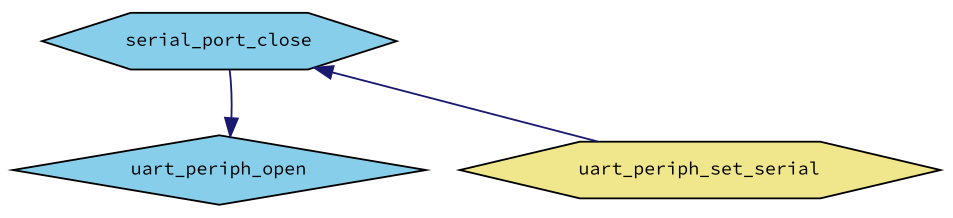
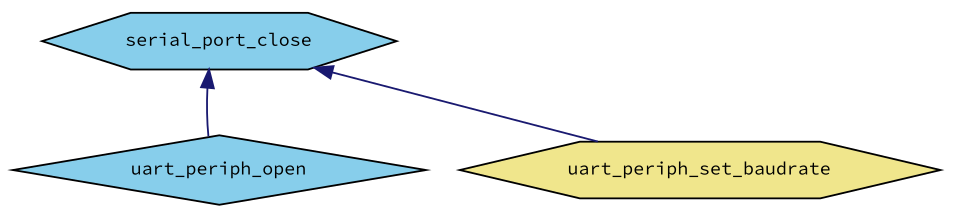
(231, 94) -> (207, 112)
(700, 170) -> (700, 170)
